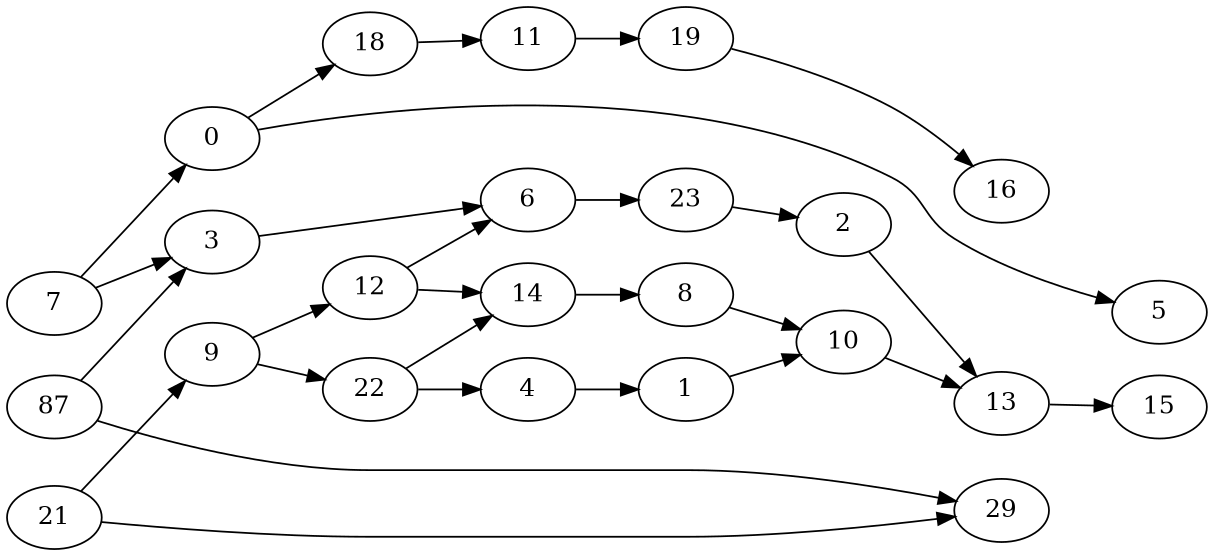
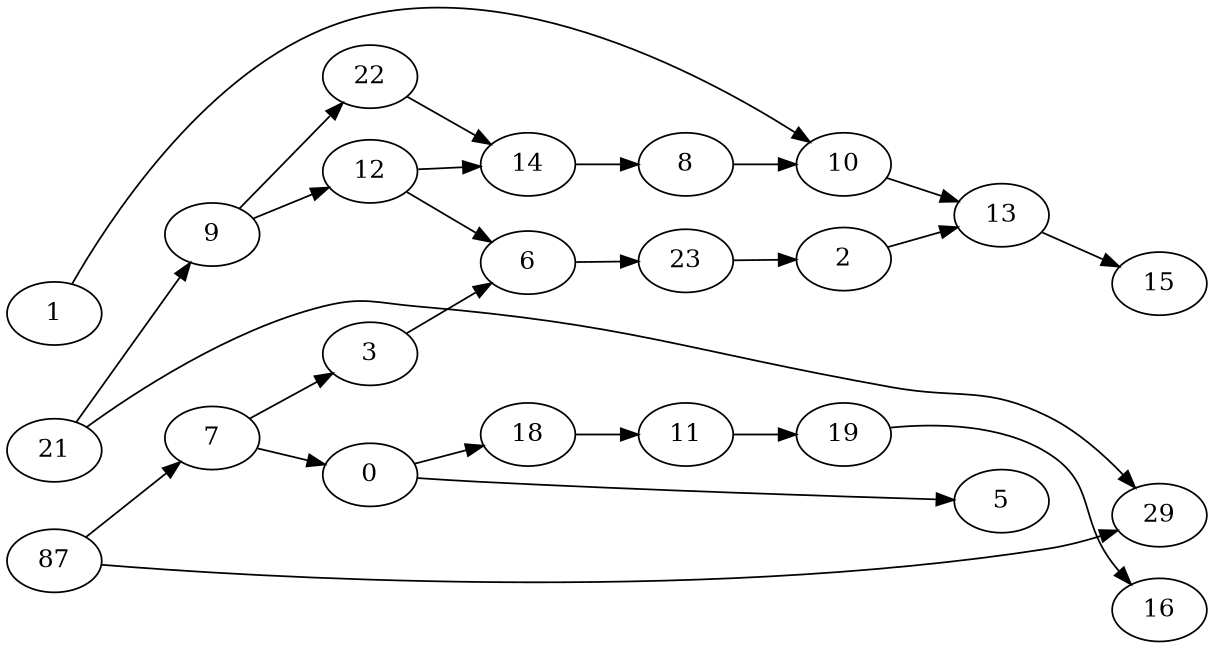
(127, 331) -> (126, 505)
(528, 389) -> none
